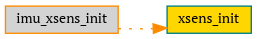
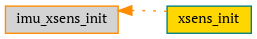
(136, 29) -> (149, 11)
